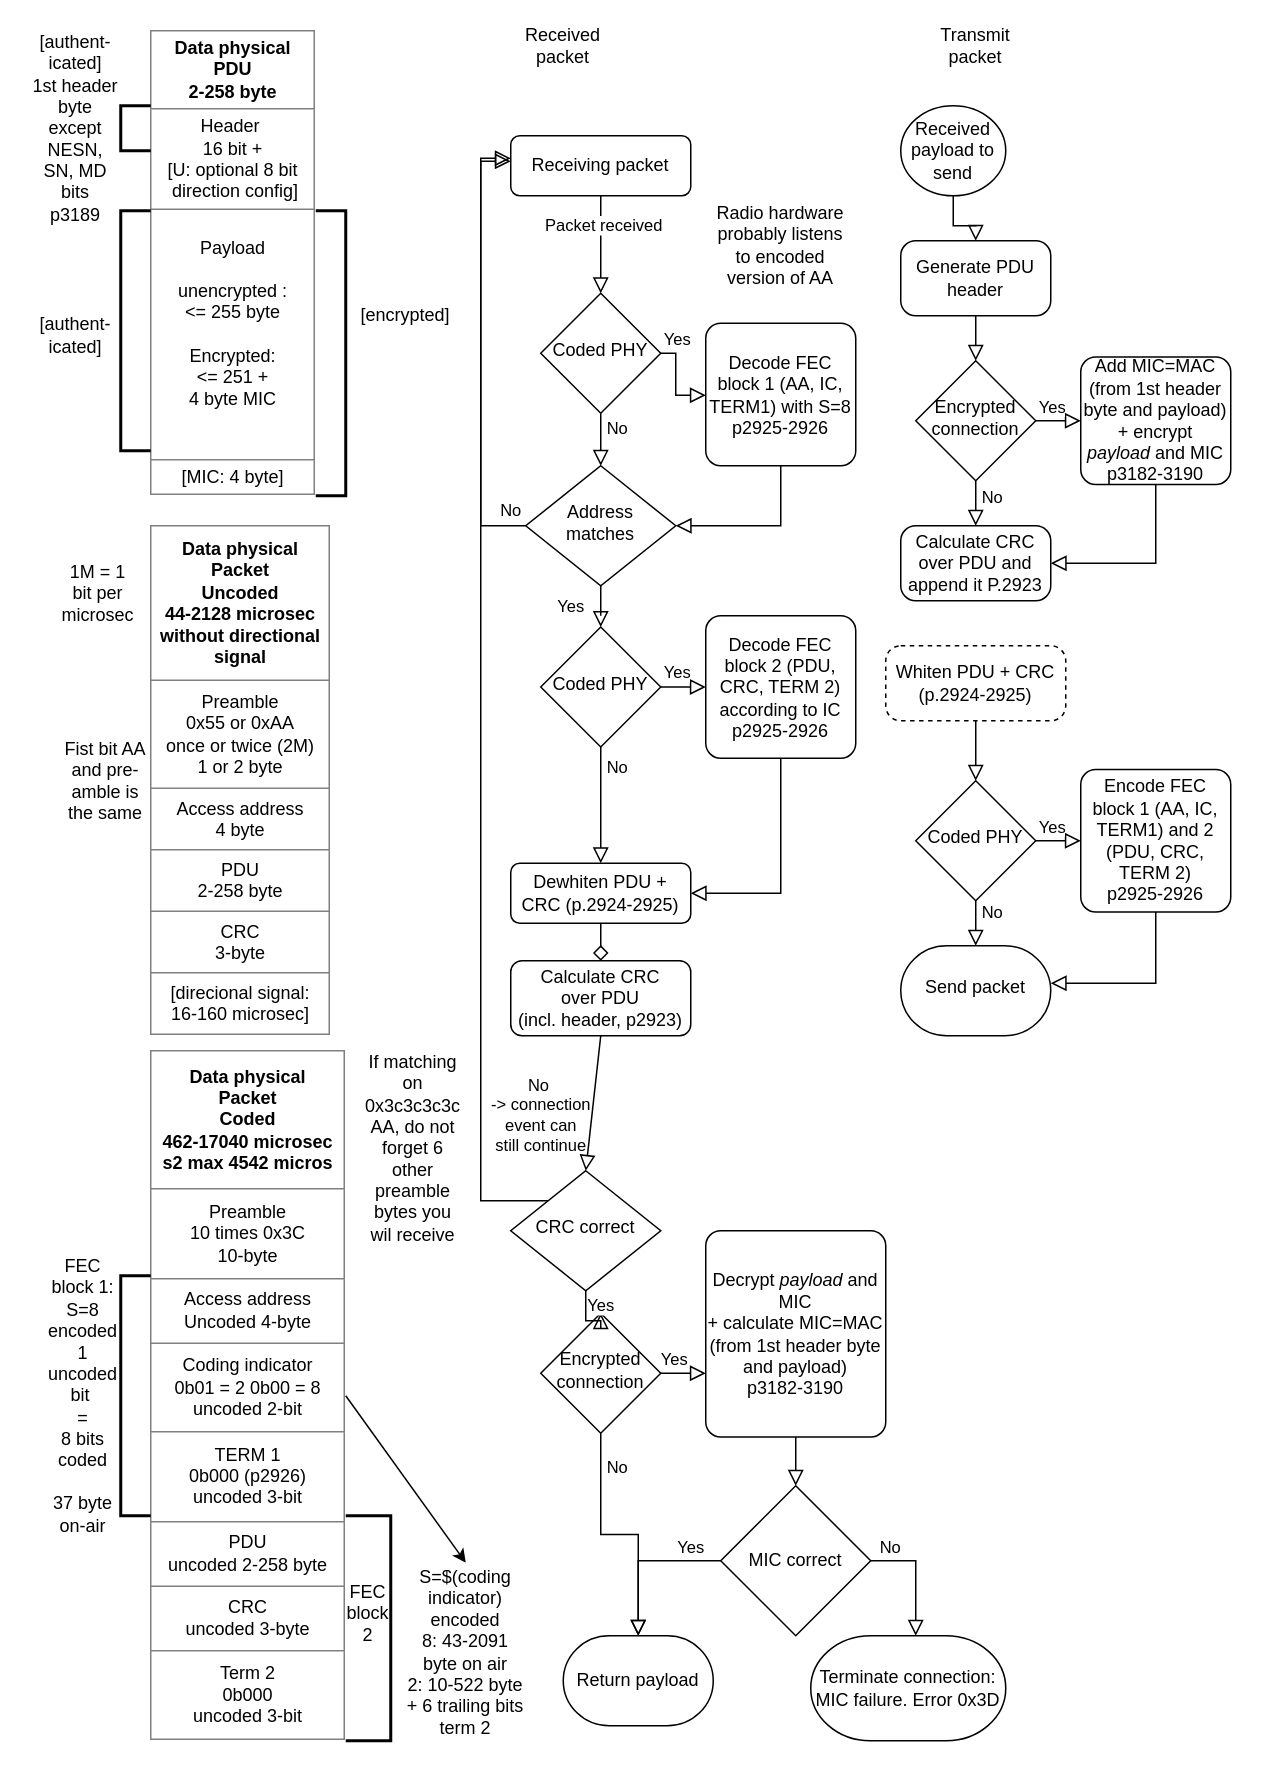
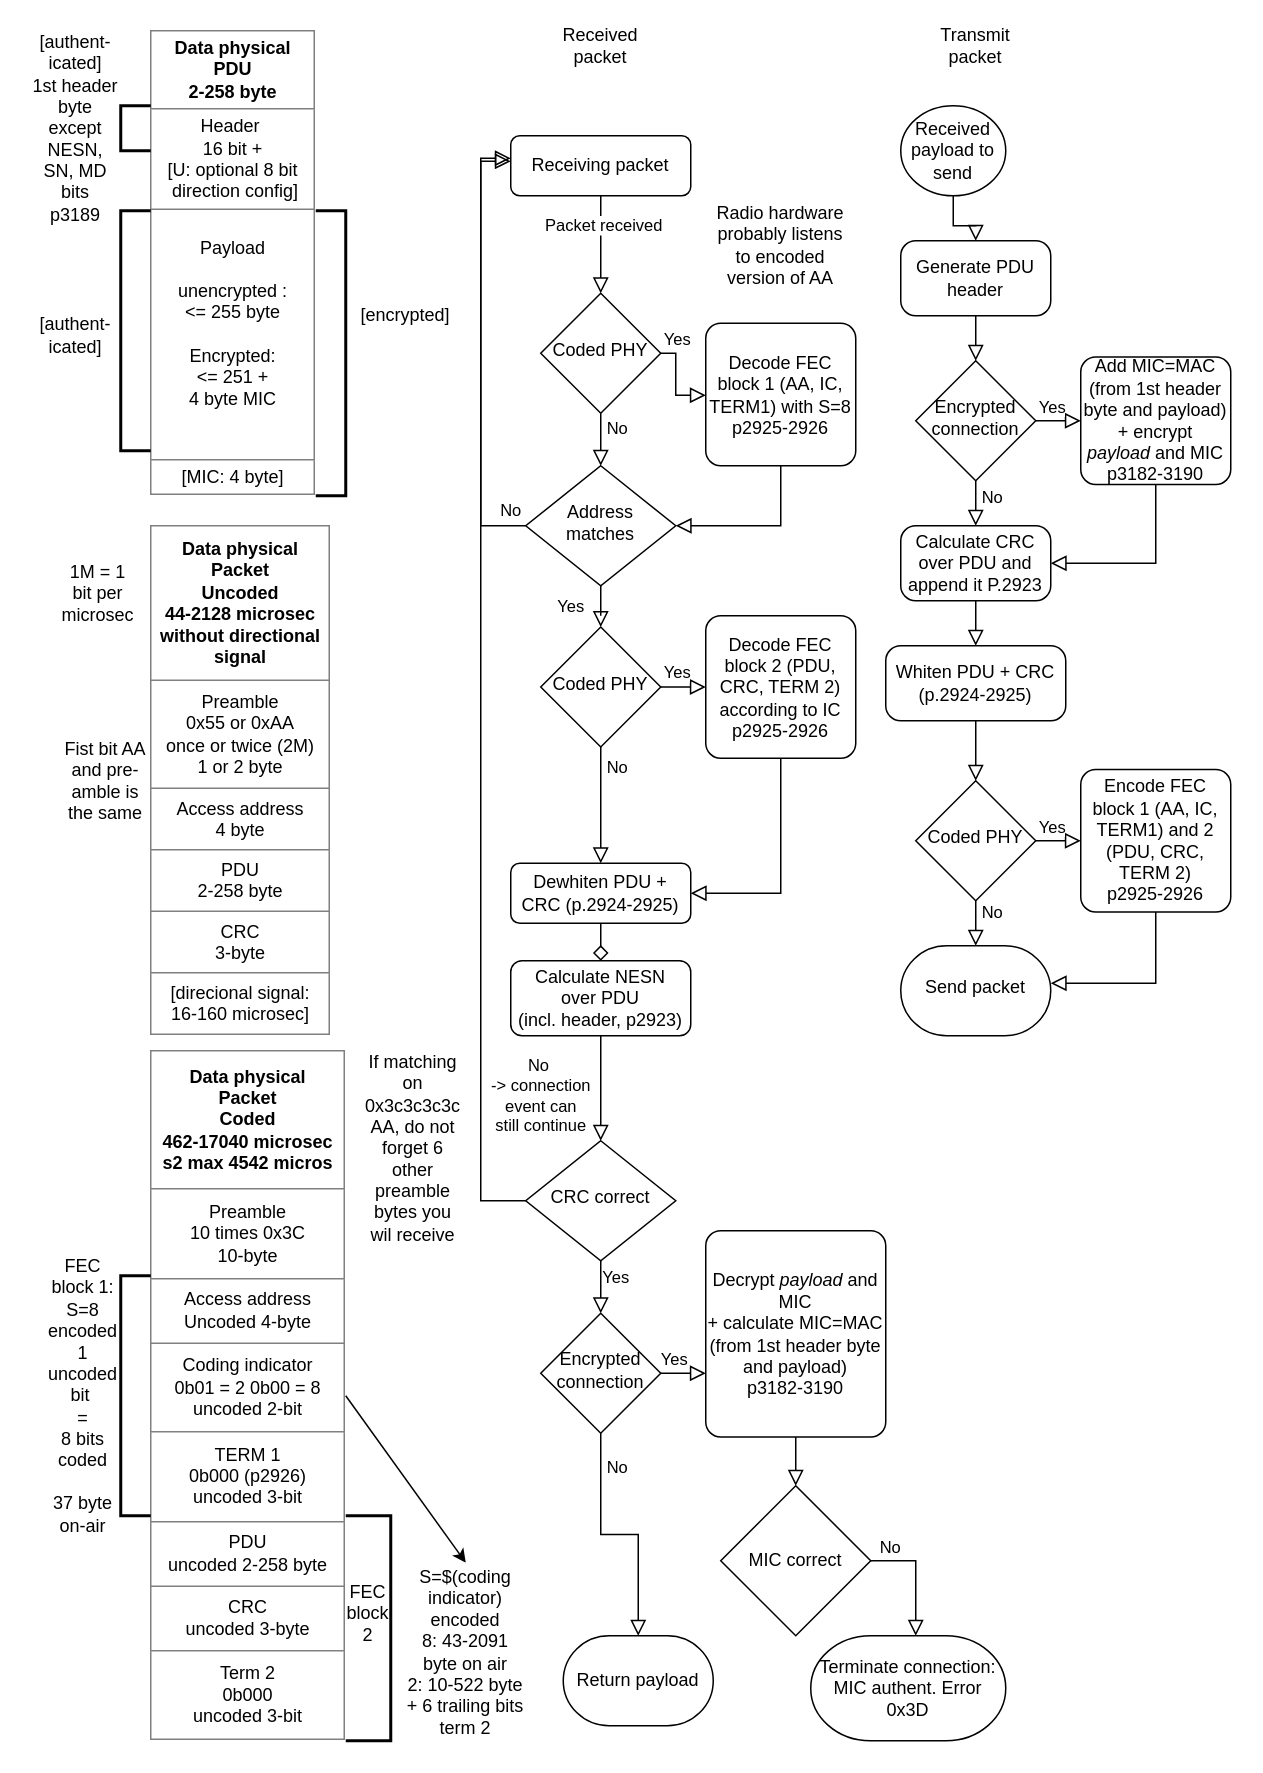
(563, 46) -> (601, 46)
none -> (976, 615)
(976, 683) -> (976, 683)
(601, 998) -> (601, 998)
(586, 1231) -> (601, 1201)
(682, 1561) -> none
(908, 1688) -> (908, 1688)
